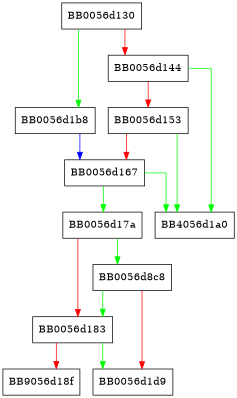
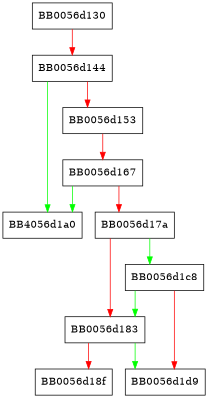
(55, 121) -> none
(177, 169) -> none
(103, 195) -> (119, 195)
(132, 277) -> (165, 277)
(41, 382) -> (74, 382)
